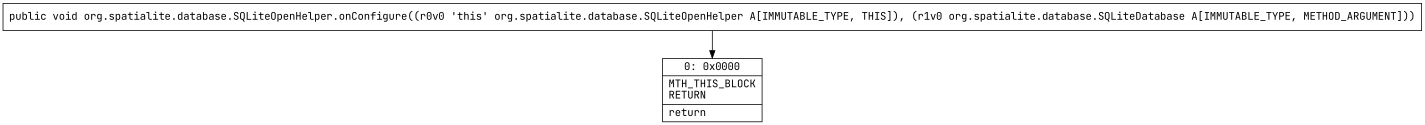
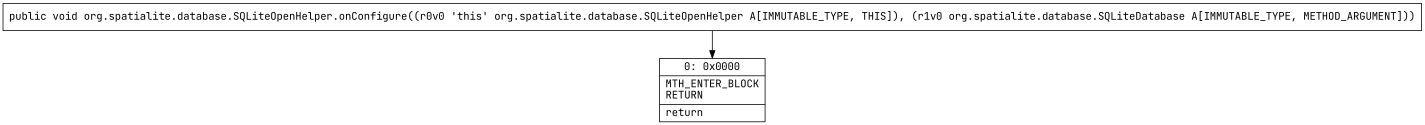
(712, 84) -> (712, 84)
